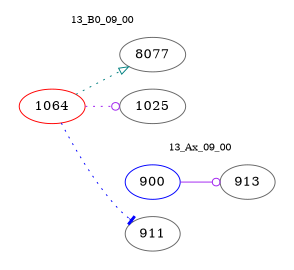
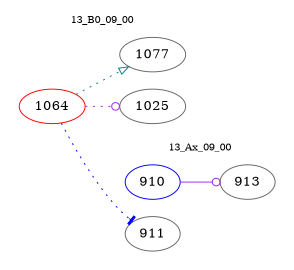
(153, 55) -> (153, 55)
(153, 182) -> (153, 182)
